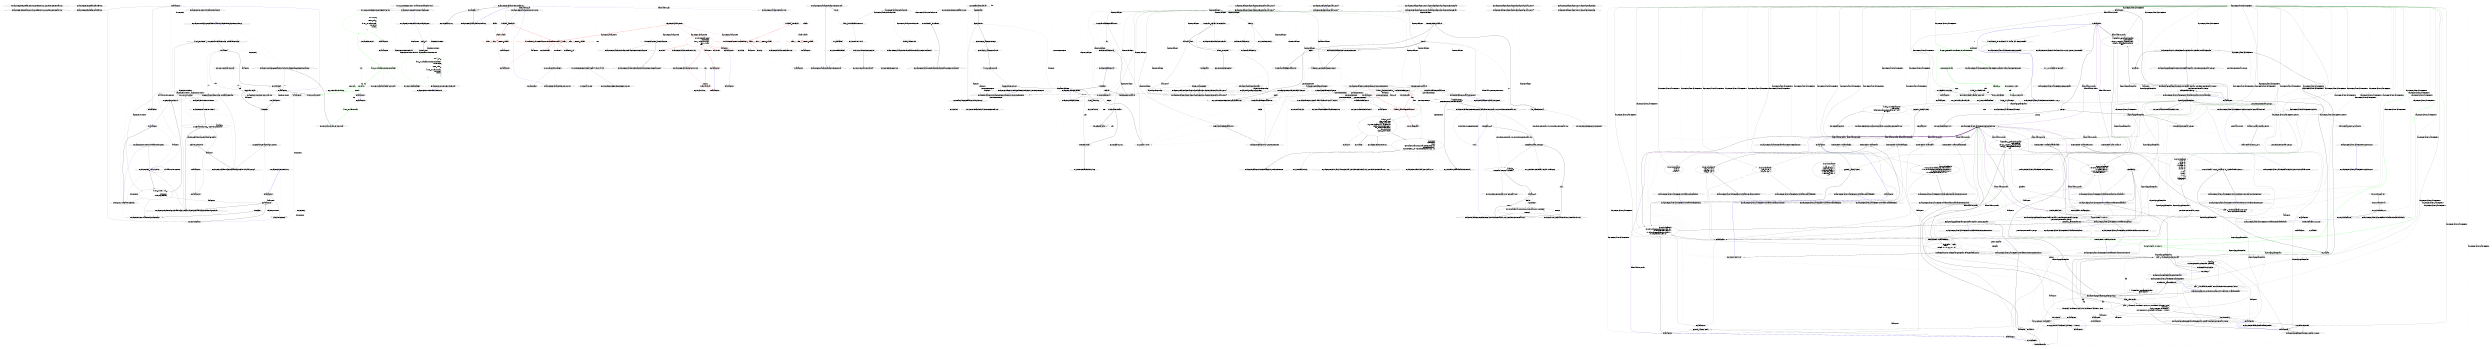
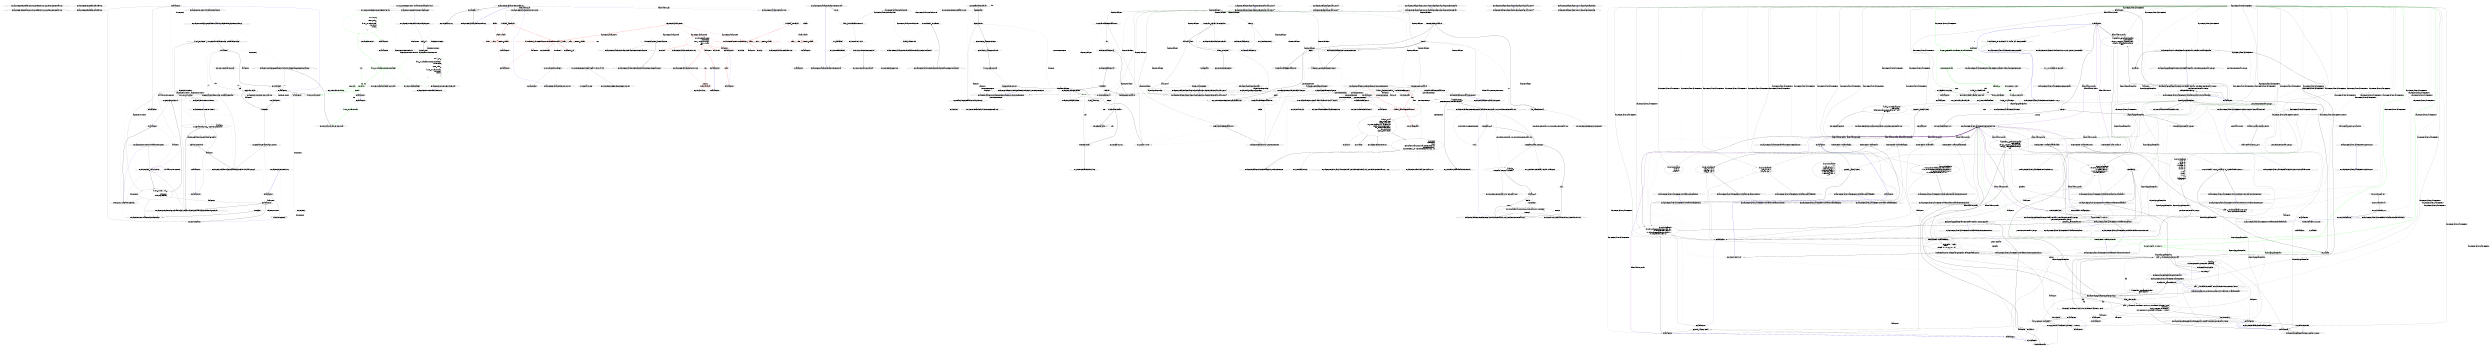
(1106, 12) -> none
(1324, 42) -> (1324, 42)
none -> (726, 68)
(1093, 110) -> none
